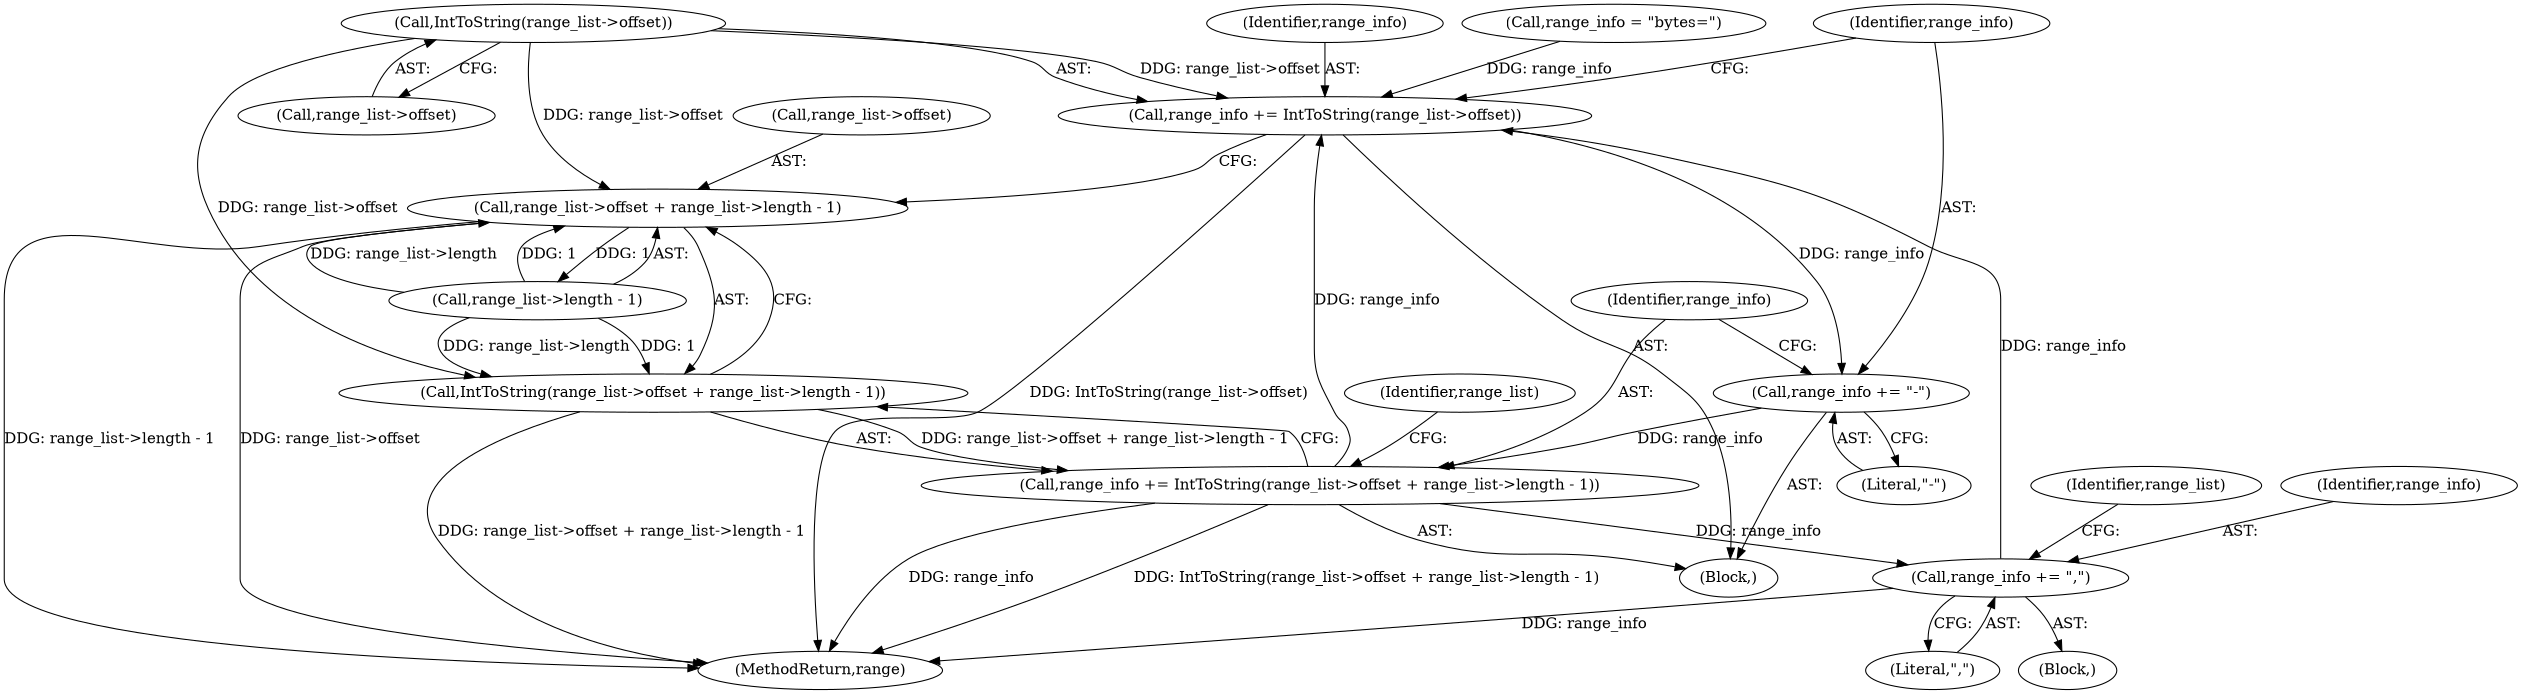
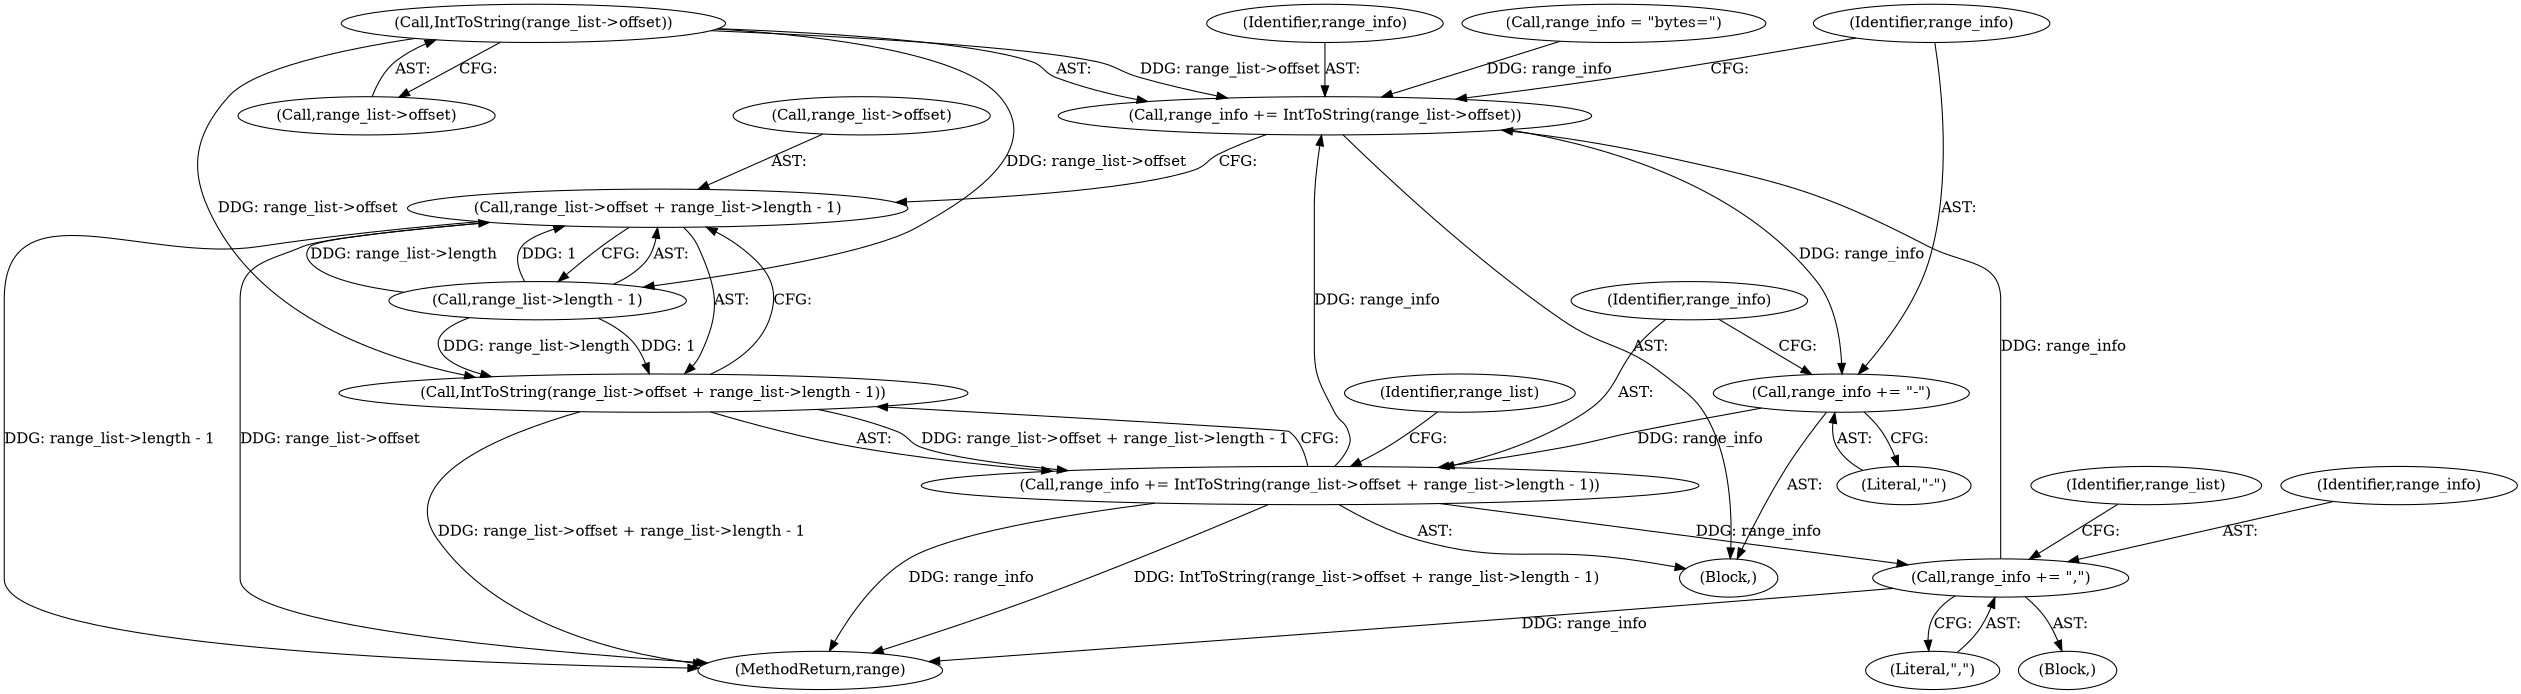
(539, 127) -> (998, 167)
(623, 254) -> (623, 254)
(1007, 392) -> none
